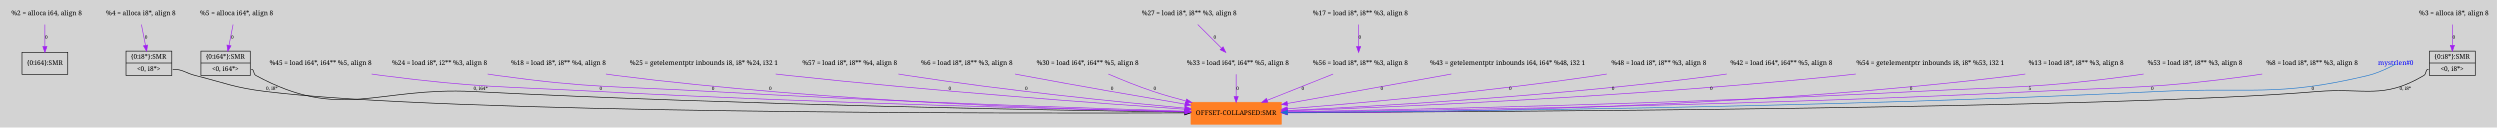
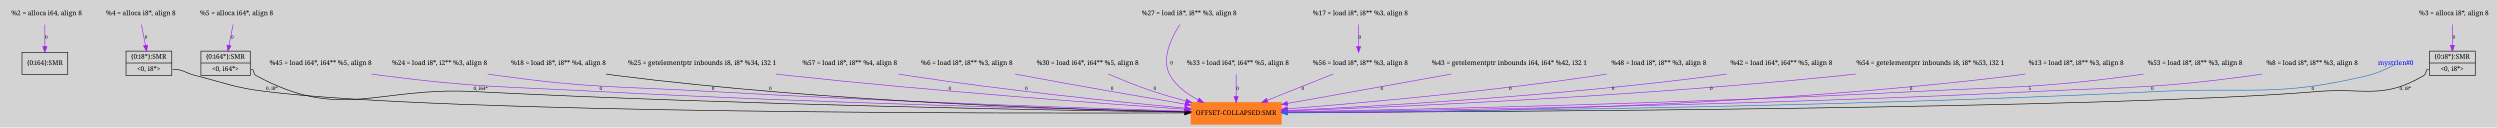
(1210, 36) -> (1167, 68)
(702, 63) -> (702, 63)
(1508, 63) -> (1508, 63)
(750, 90) -> (750, 90)
